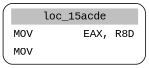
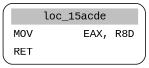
(48, 52) -> (48, 52)
